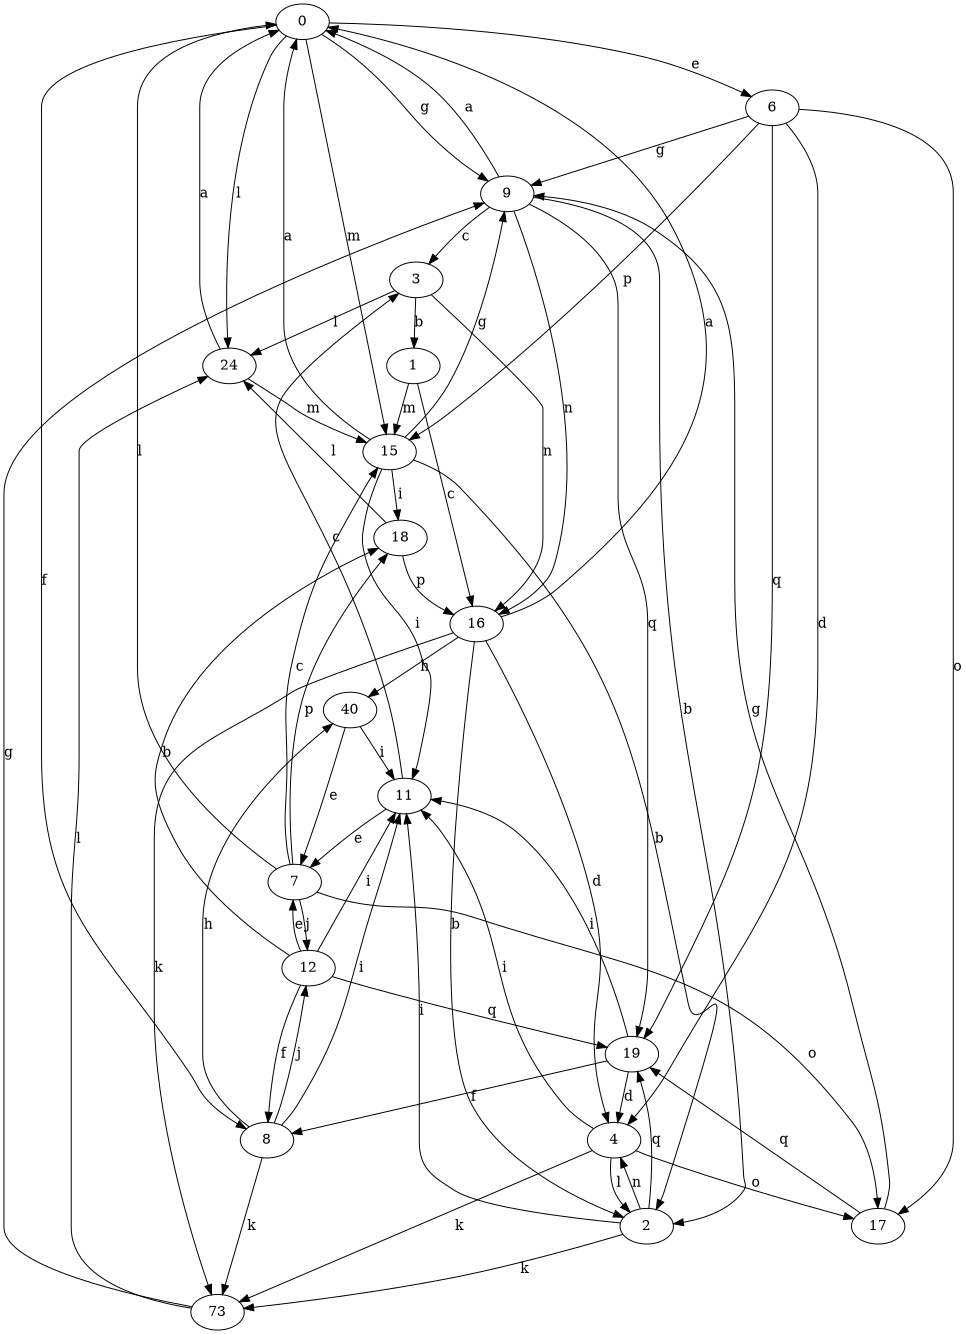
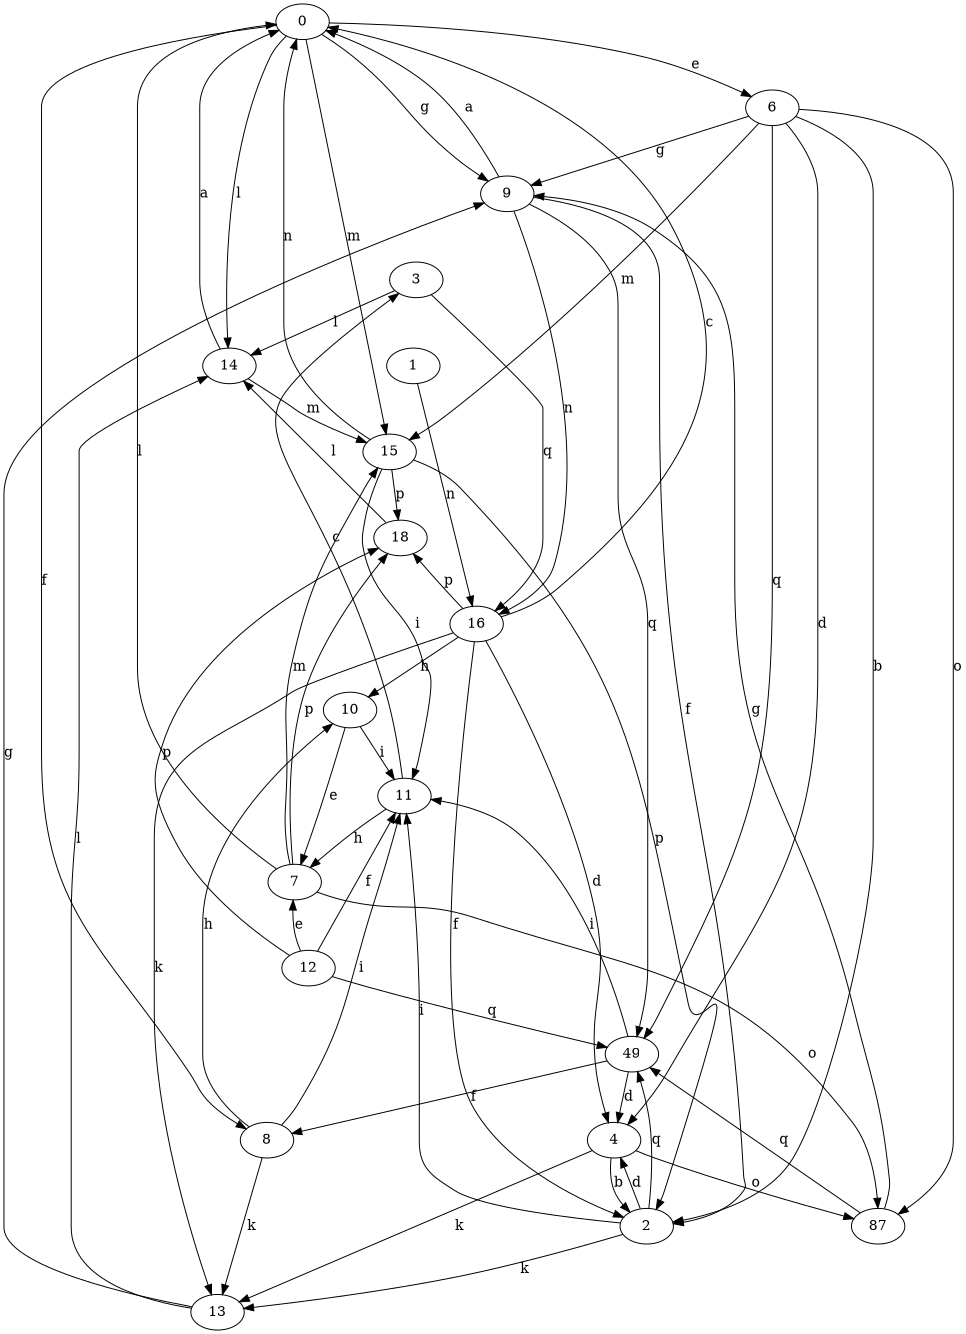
(461, 230) -> none
(288, 237) -> (288, 237)
(628, 280) -> (628, 280)
(415, 318) -> none
(710, 323) -> (710, 323)
(468, 343) -> none
(229, 366) -> (229, 366)
(403, 404) -> none
(548, 452) -> (548, 452)
(400, 495) -> (400, 495)
(451, 495) -> (451, 495)
(416, 589) -> (441, 585)
(300, 667) -> (300, 667)
none -> (873, 689)
(350, 710) -> (350, 710)
(688, 710) -> (688, 710)
(167, 753) -> (167, 753)
(358, 839) -> (358, 839)
(660, 839) -> (660, 839)
(368, 882) -> (368, 882)
(304, 920) -> none
(456, 925) -> (456, 925)
(502, 979) -> none
(278, 1047) -> none
(632, 1054) -> (632, 1054)
(292, 1060) -> none
(619, 1183) -> (619, 1183)
(637, 1183) -> (637, 1183)
(878, 1226) -> (878, 1226)
(218, 1312) -> (218, 1312)
